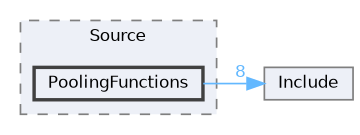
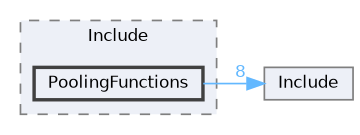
(119, 37) -> (119, 37)
